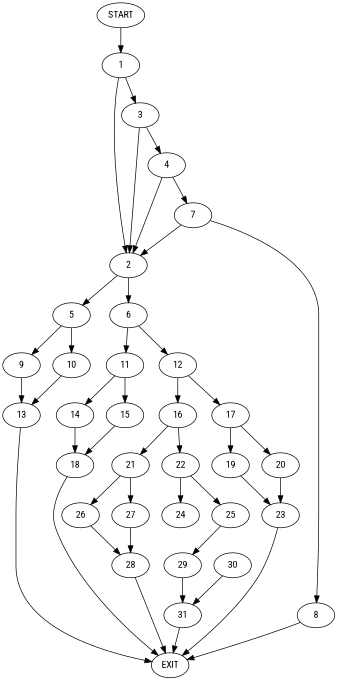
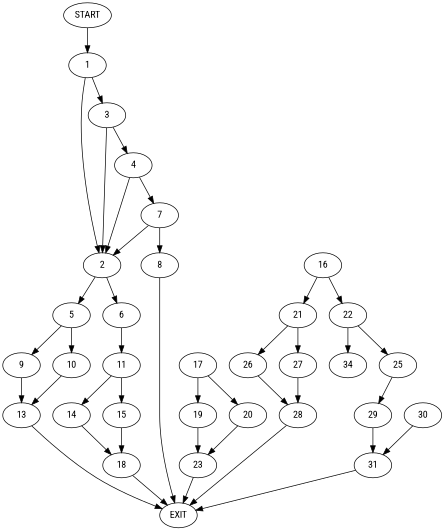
(178, 365) -> none
(181, 515) -> (348, 365)
